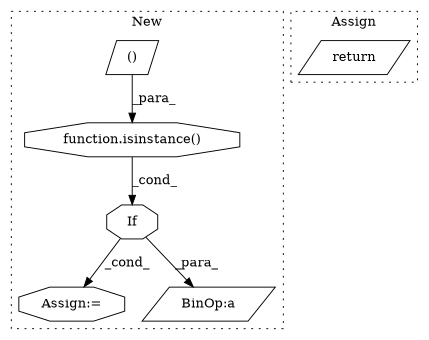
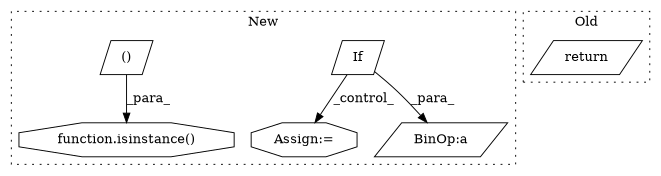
(354, 22) -> (586, 22)
(132, 176) -> none
(132, 222) -> (358, 58)
(128, 263) -> (364, 99)
